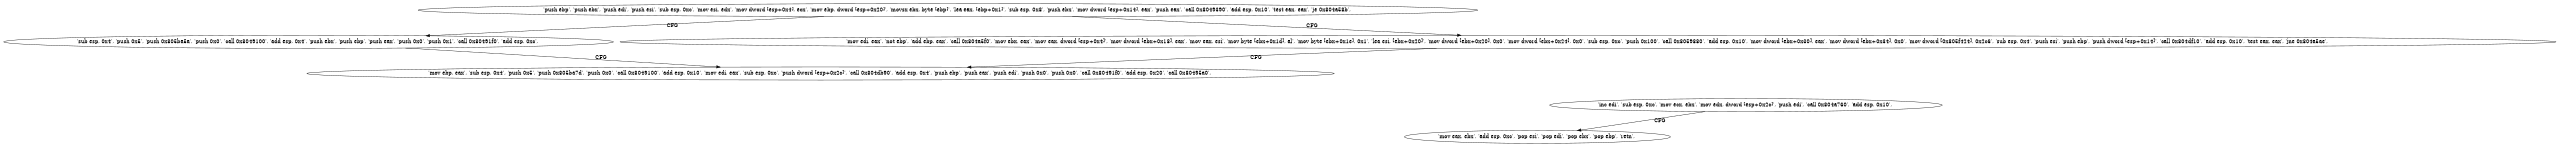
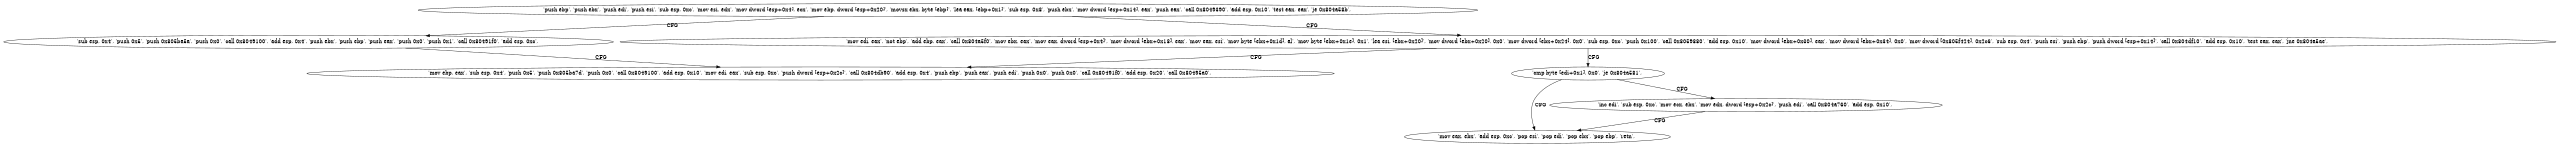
none -> (1588, 74)
